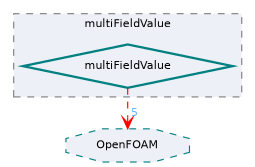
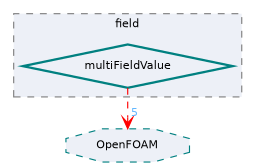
(128, 25) -> (128, 25)
